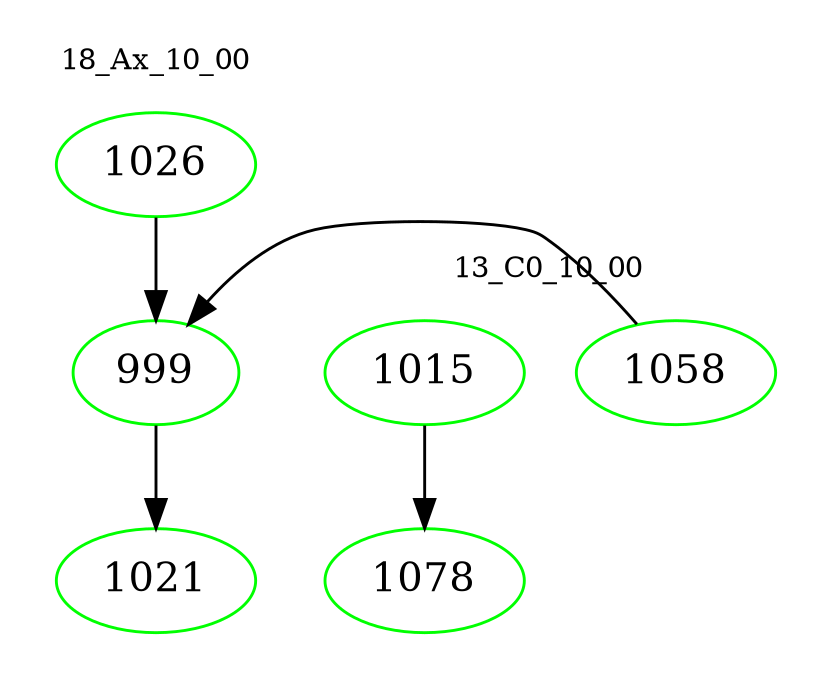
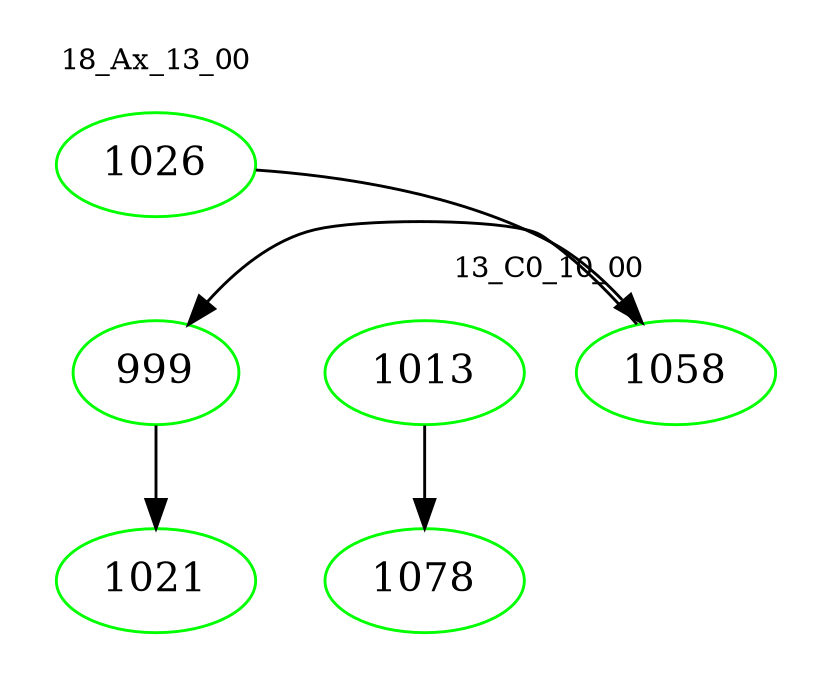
(156, 62) -> (156, 62)
(156, 254) -> (452, 203)
(425, 373) -> (425, 373)
